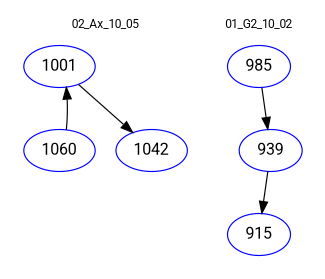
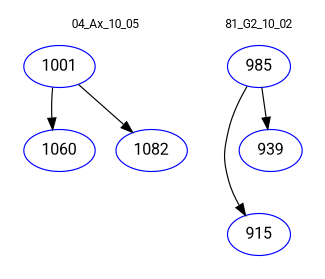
(106, 25) -> (106, 25)
(259, 25) -> (259, 25)
(67, 115) -> (52, 103)
(152, 150) -> (152, 150)
(266, 186) -> (226, 145)
